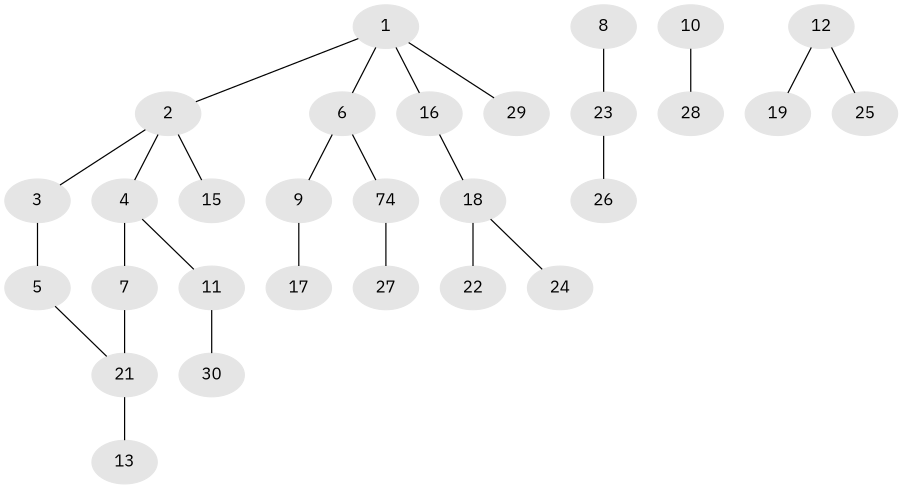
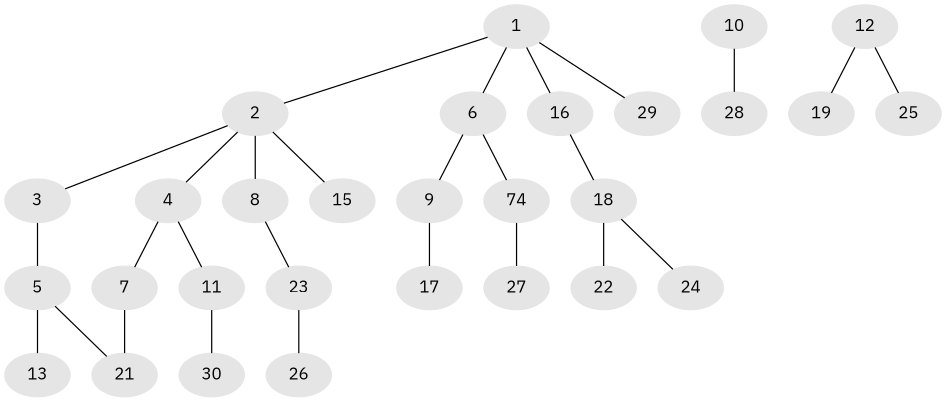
none -> (255, 157)
(125, 419) -> (38, 332)
